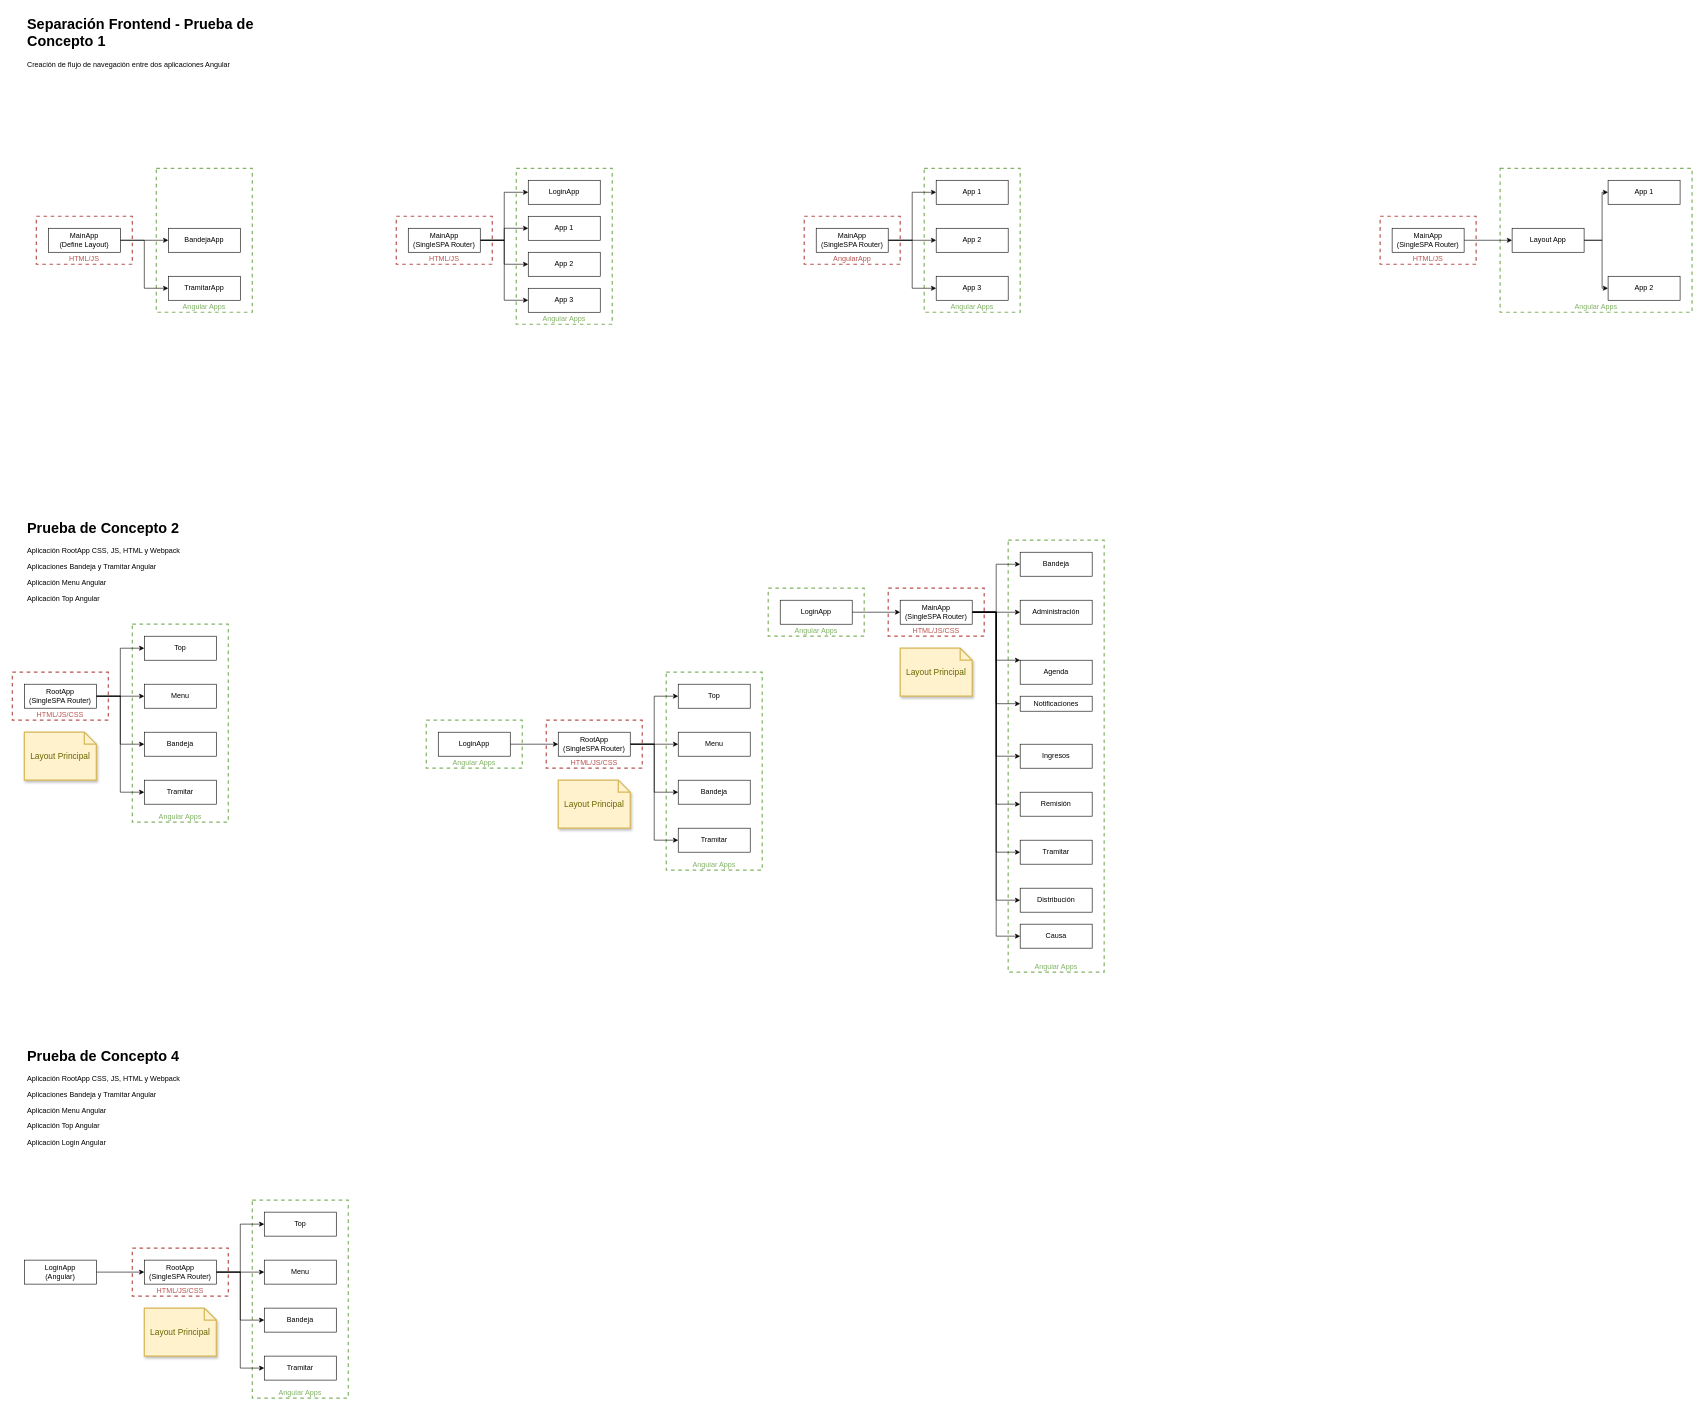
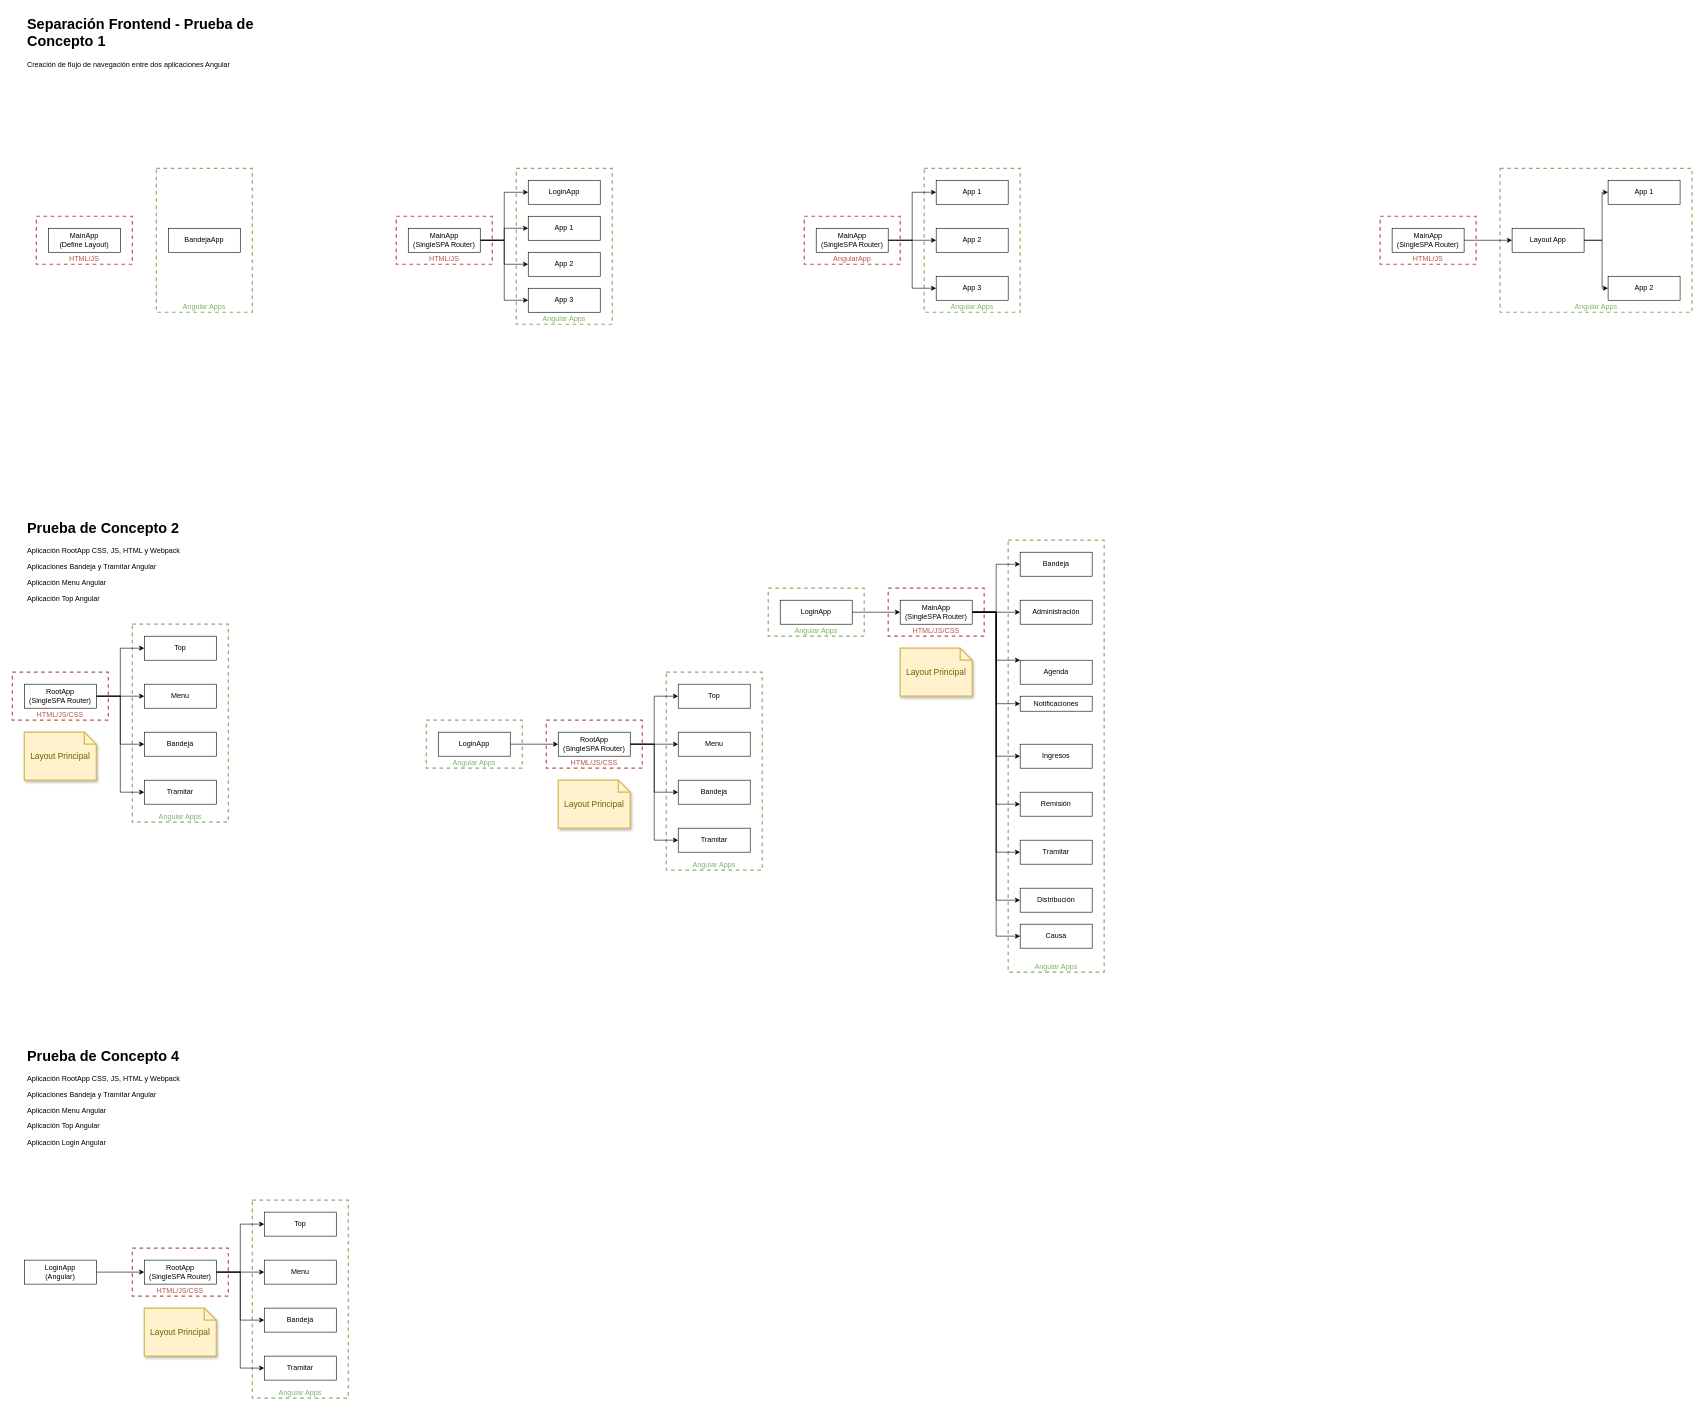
(162, 240) -> none
(144, 287) -> none
(204, 288) -> none
